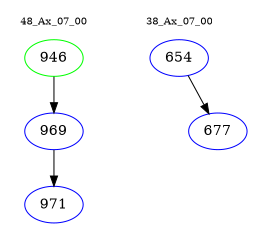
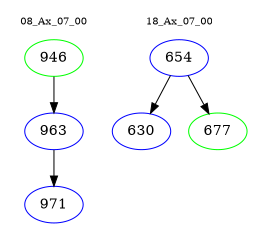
(54, 22) -> (54, 22)
(180, 22) -> (180, 22)
(54, 131) -> (54, 131)
none -> (142, 131)
(218, 131) -> (218, 131)
